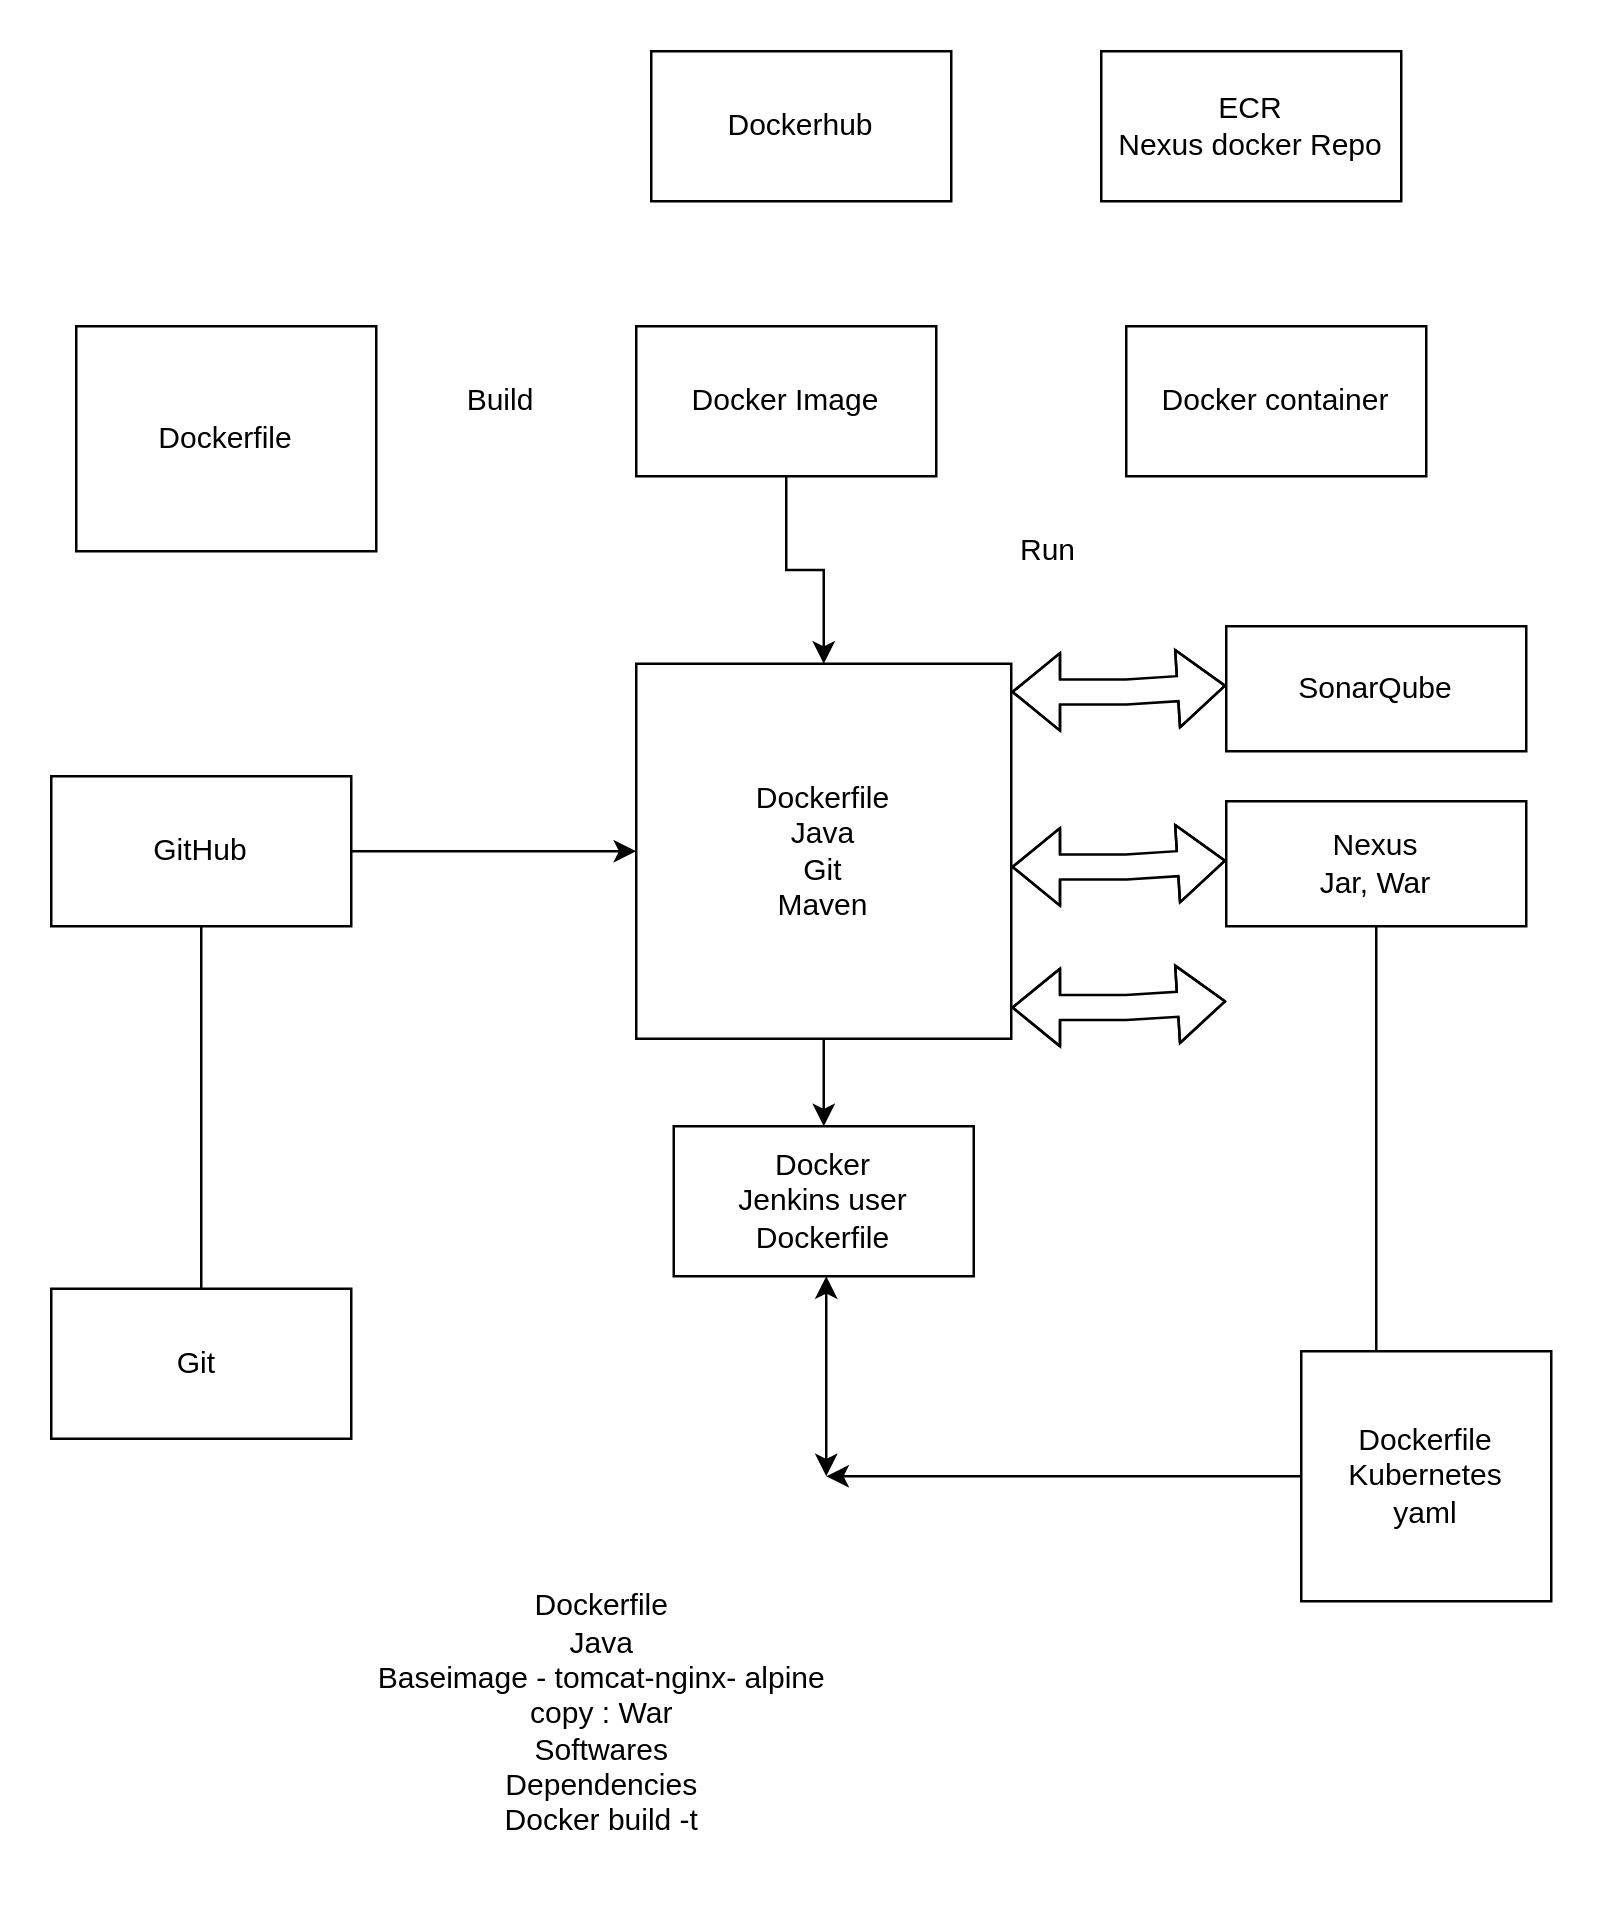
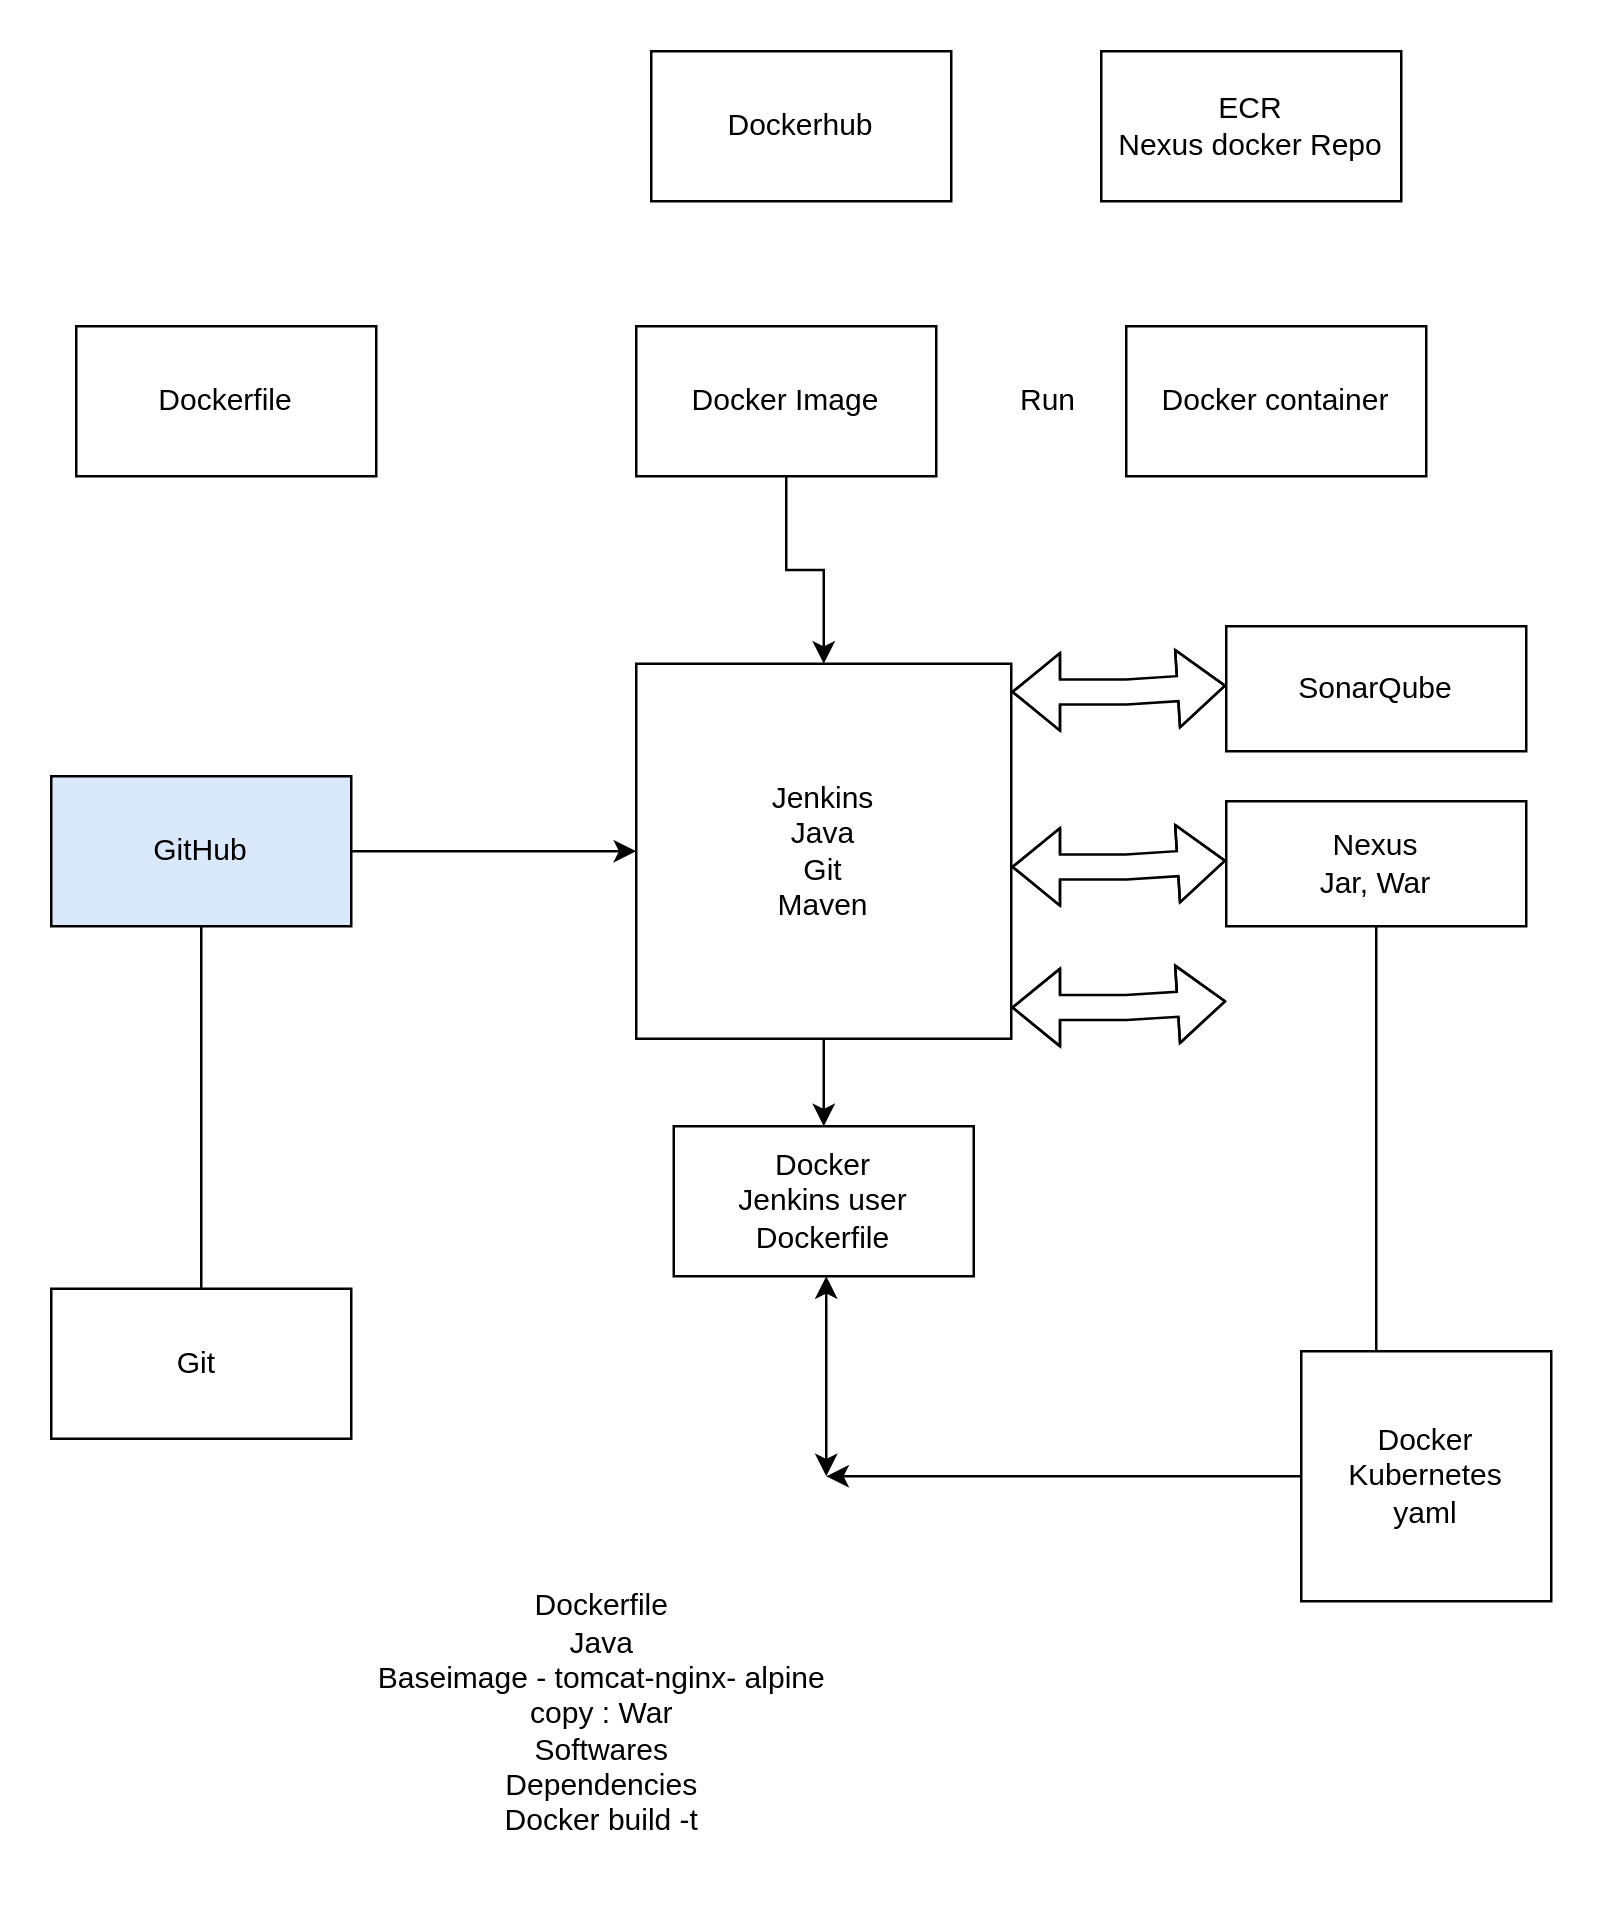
(501, 401) -> none
(226, 439) -> (226, 401)
(1049, 551) -> (1049, 401)
(201, 851) -> (201, 851)
(824, 851) -> (824, 851)
(1426, 1476) -> (1426, 1476)
